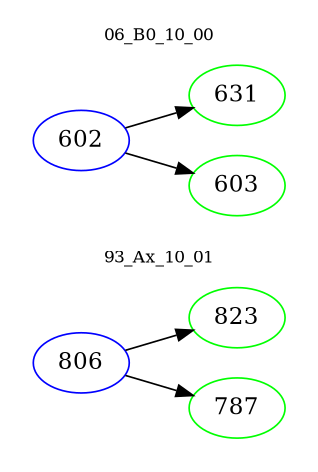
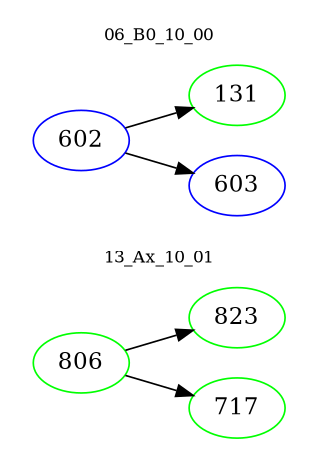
(237, 95) -> (237, 95)
(237, 186) -> (237, 186)
(159, 258) -> (159, 258)
(81, 363) -> (81, 363)
(237, 408) -> (237, 408)
